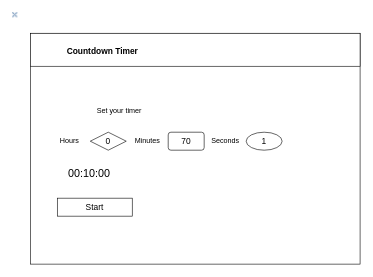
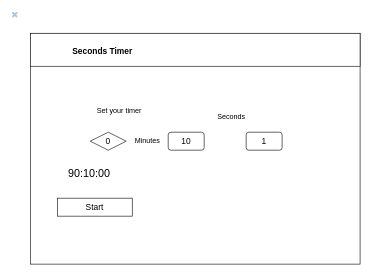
(103, 51) -> (103, 51)
(69, 141) -> none
(186, 141) -> (186, 141)
(225, 141) -> (231, 117)
(264, 141) -> (264, 141)
(89, 174) -> (89, 174)
